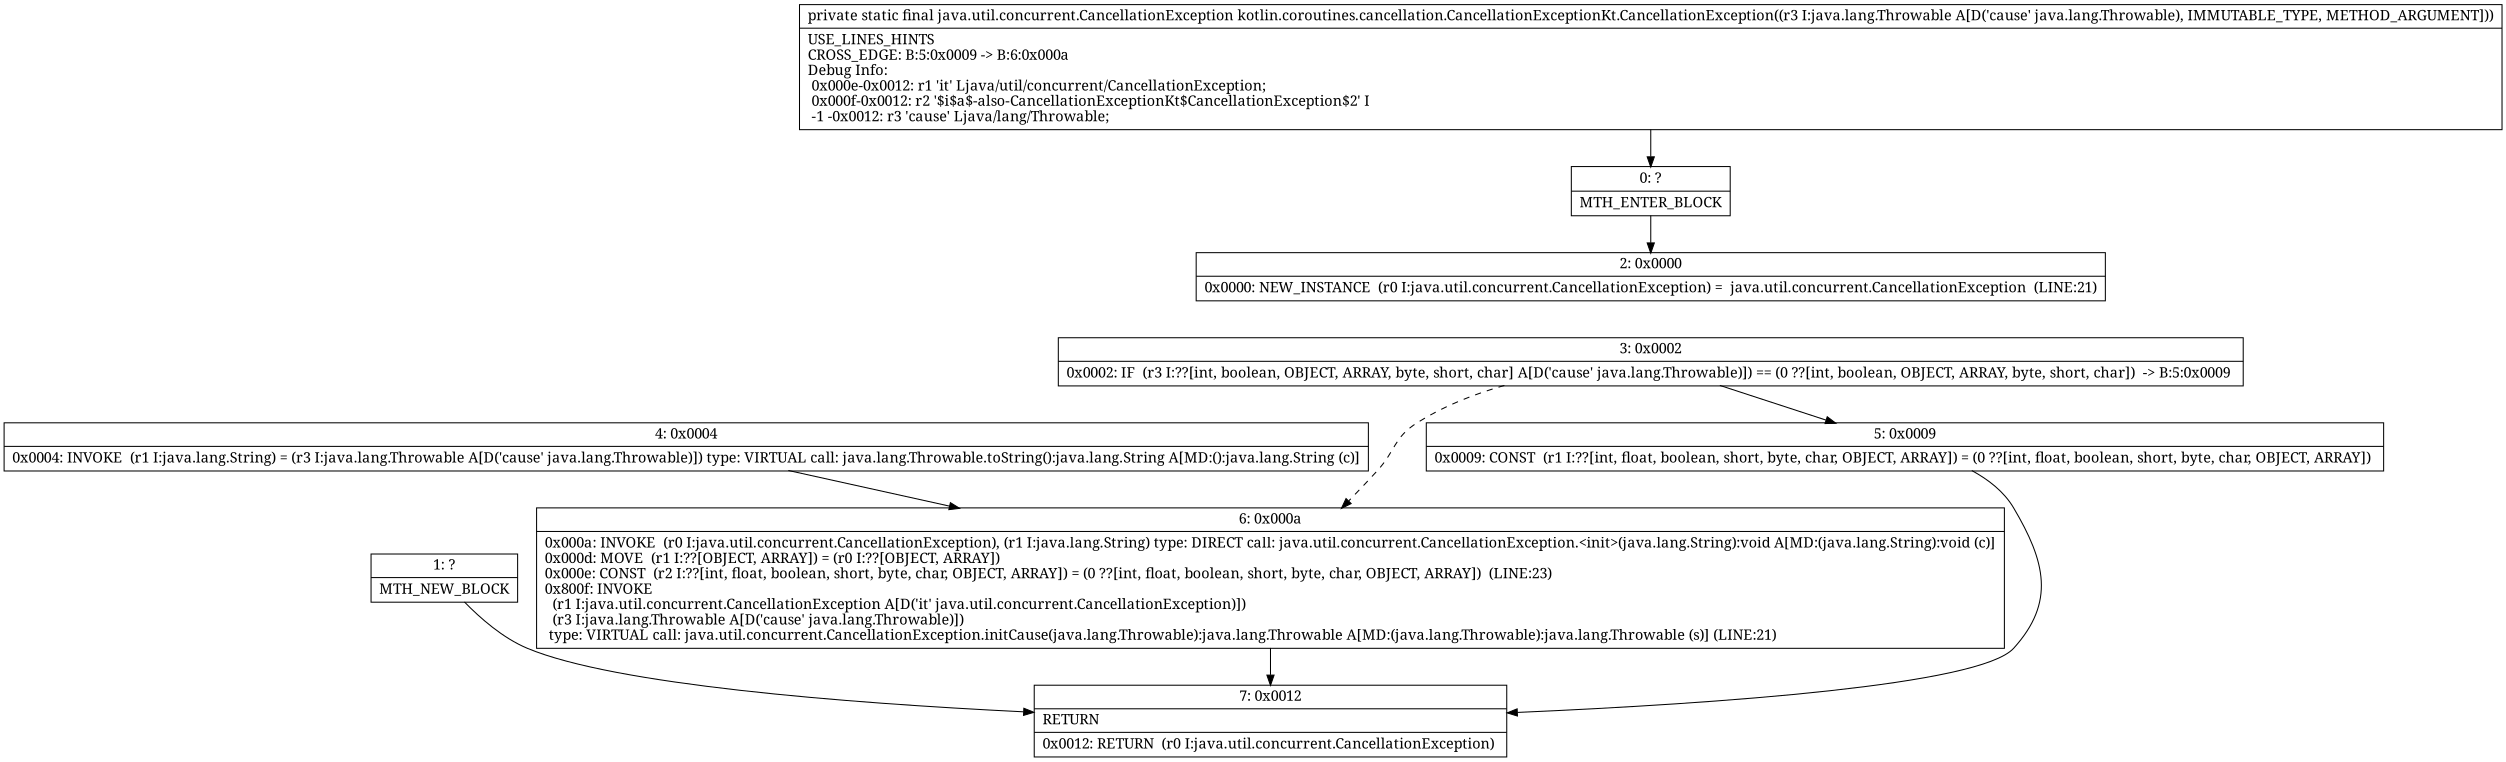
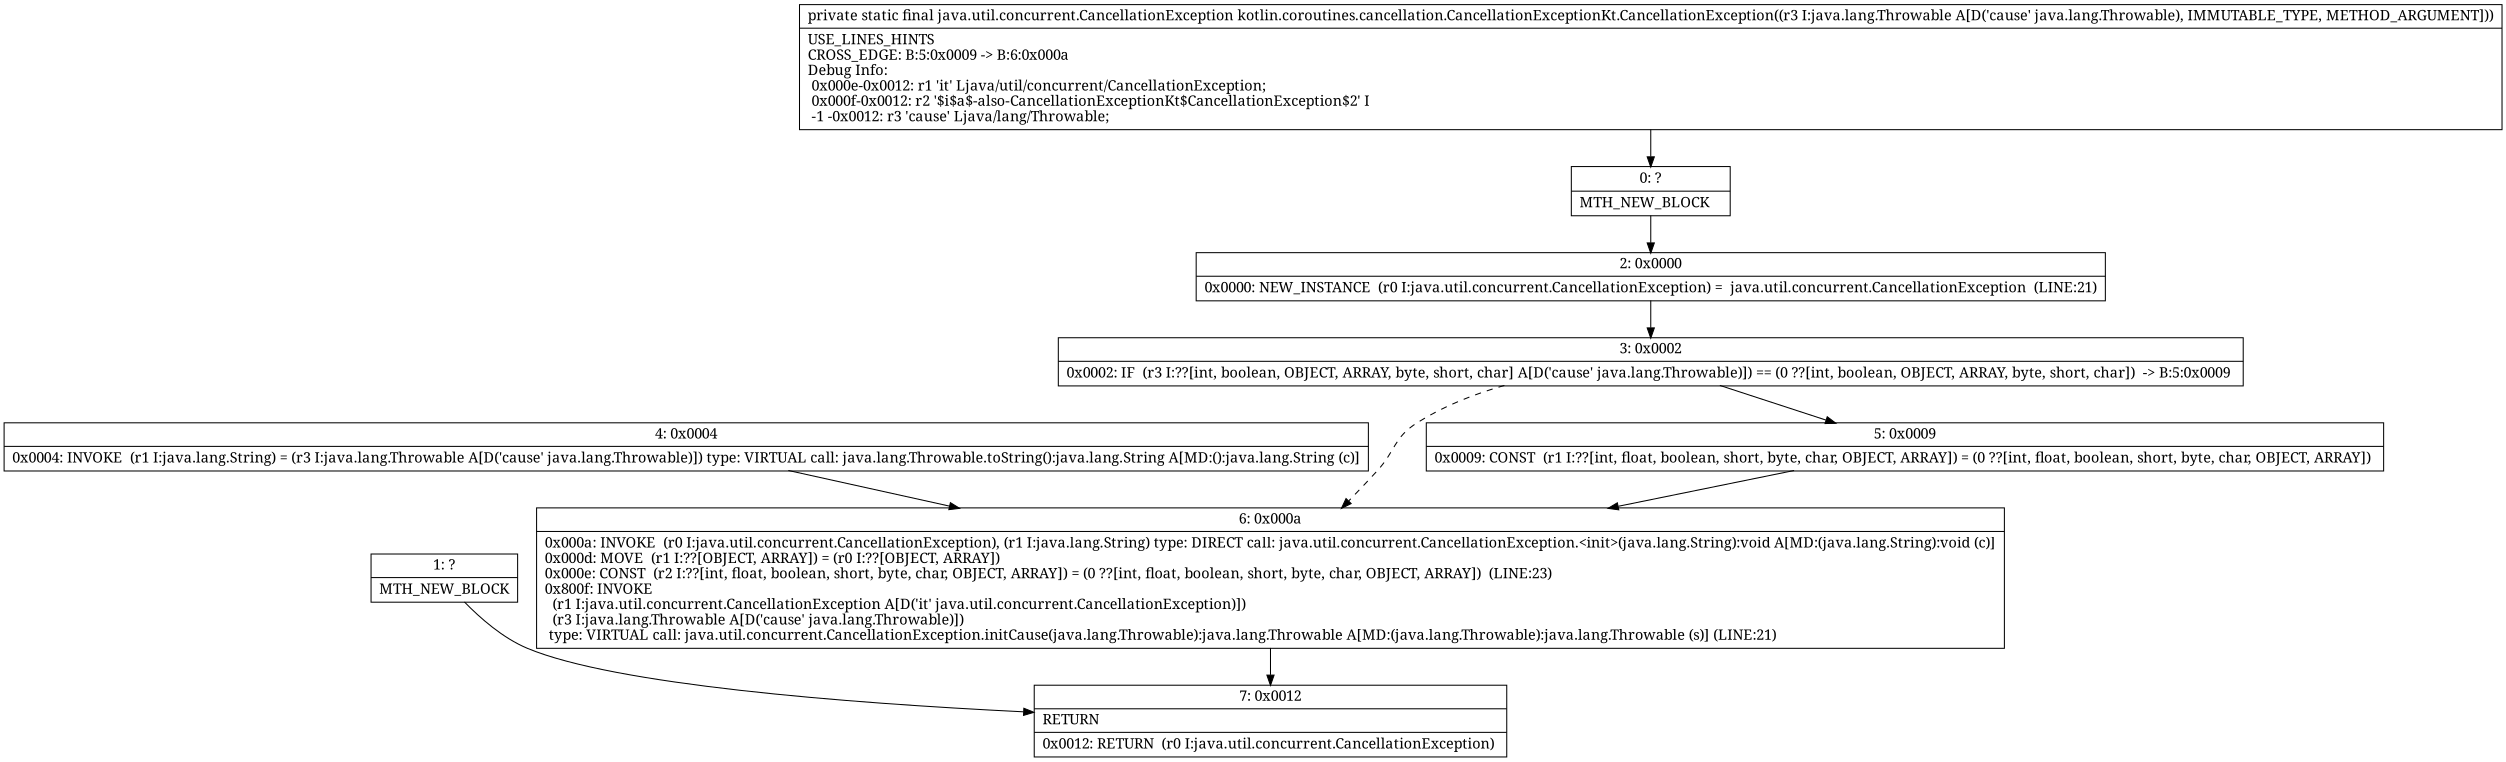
(1651, 203) -> (1645, 203)
none -> (1651, 314)
(1873, 685) -> (1706, 488)
